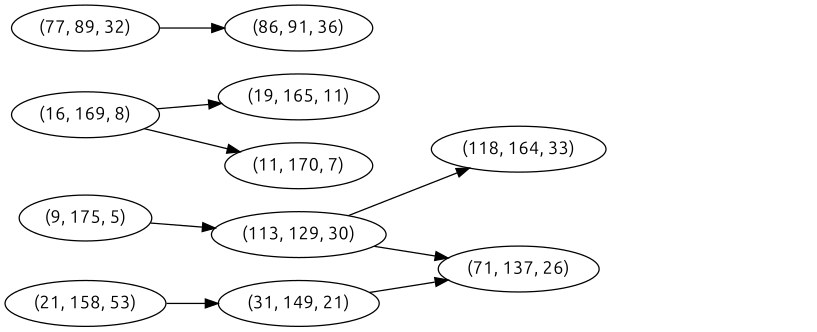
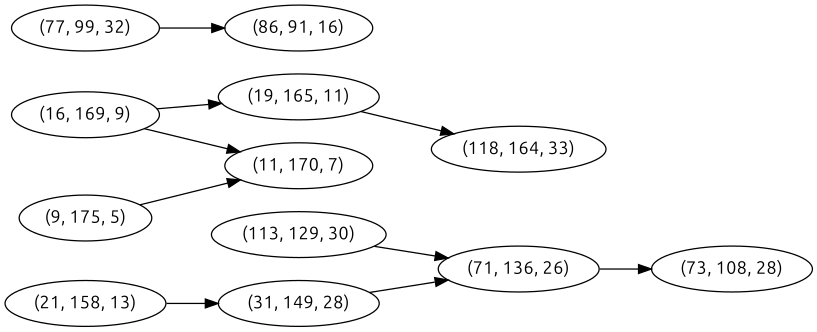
(85, 28) -> (85, 28)
(299, 28) -> (299, 28)
(85, 115) -> (85, 115)
(403, 194) -> (401, 121)
(176, 225) -> (184, 194)
(519, 269) -> (519, 269)
none -> (732, 269)
(85, 303) -> (85, 303)
(299, 303) -> (299, 303)
